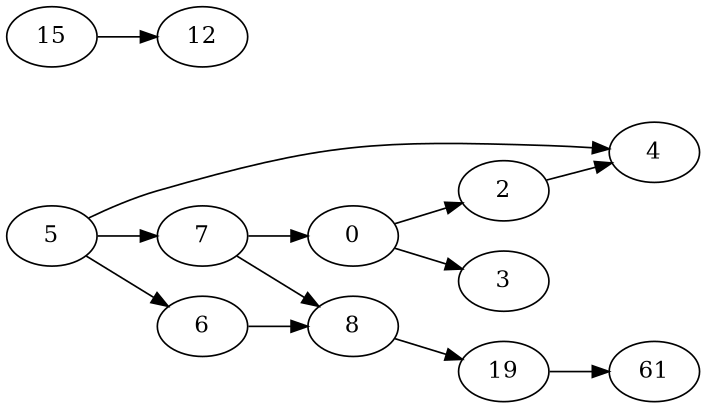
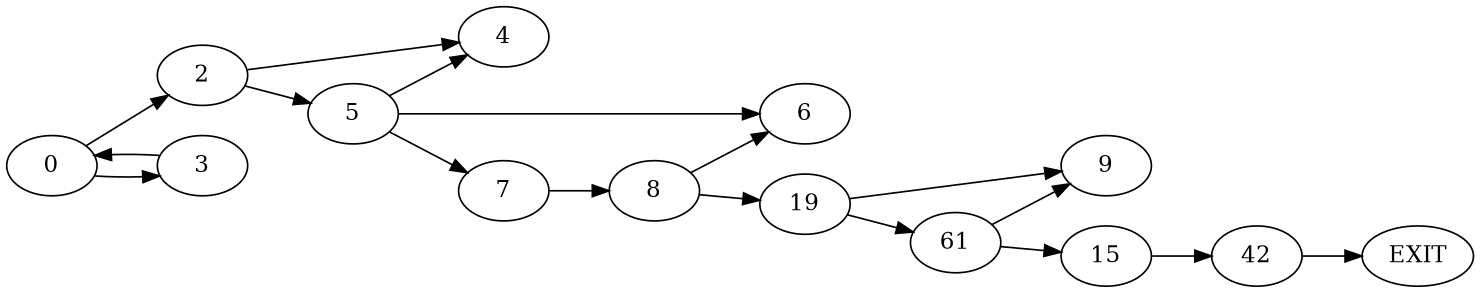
(203, 37) -> (1257, 256)
none -> (270, 92)
none -> (1106, 166)
(270, 236) -> (135, 154)
none -> (1023, 249)
none -> (1418, 256)
(270, 326) -> (722, 156)
